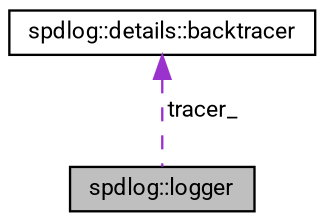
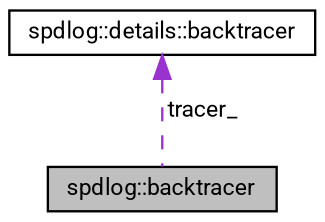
(162, 189) -> (162, 189)
